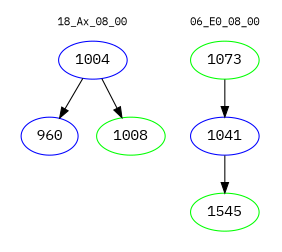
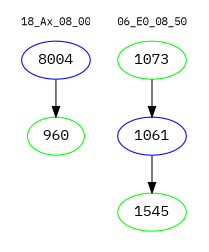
(225, 23) -> (153, 23)
(93, 60) -> (56, 60)
(50, 136) -> (56, 136)
(131, 136) -> none
(225, 136) -> (152, 136)
